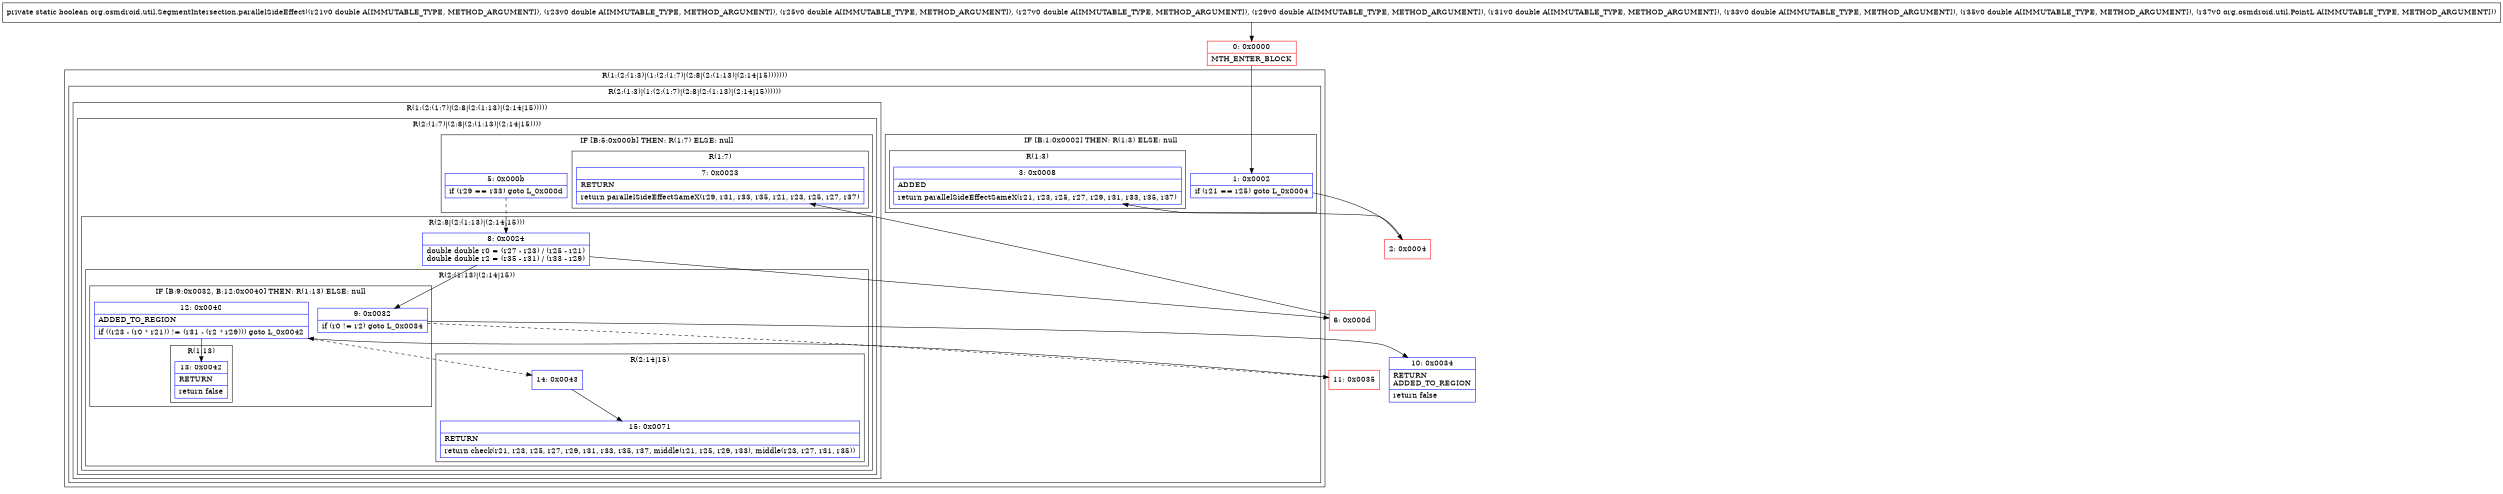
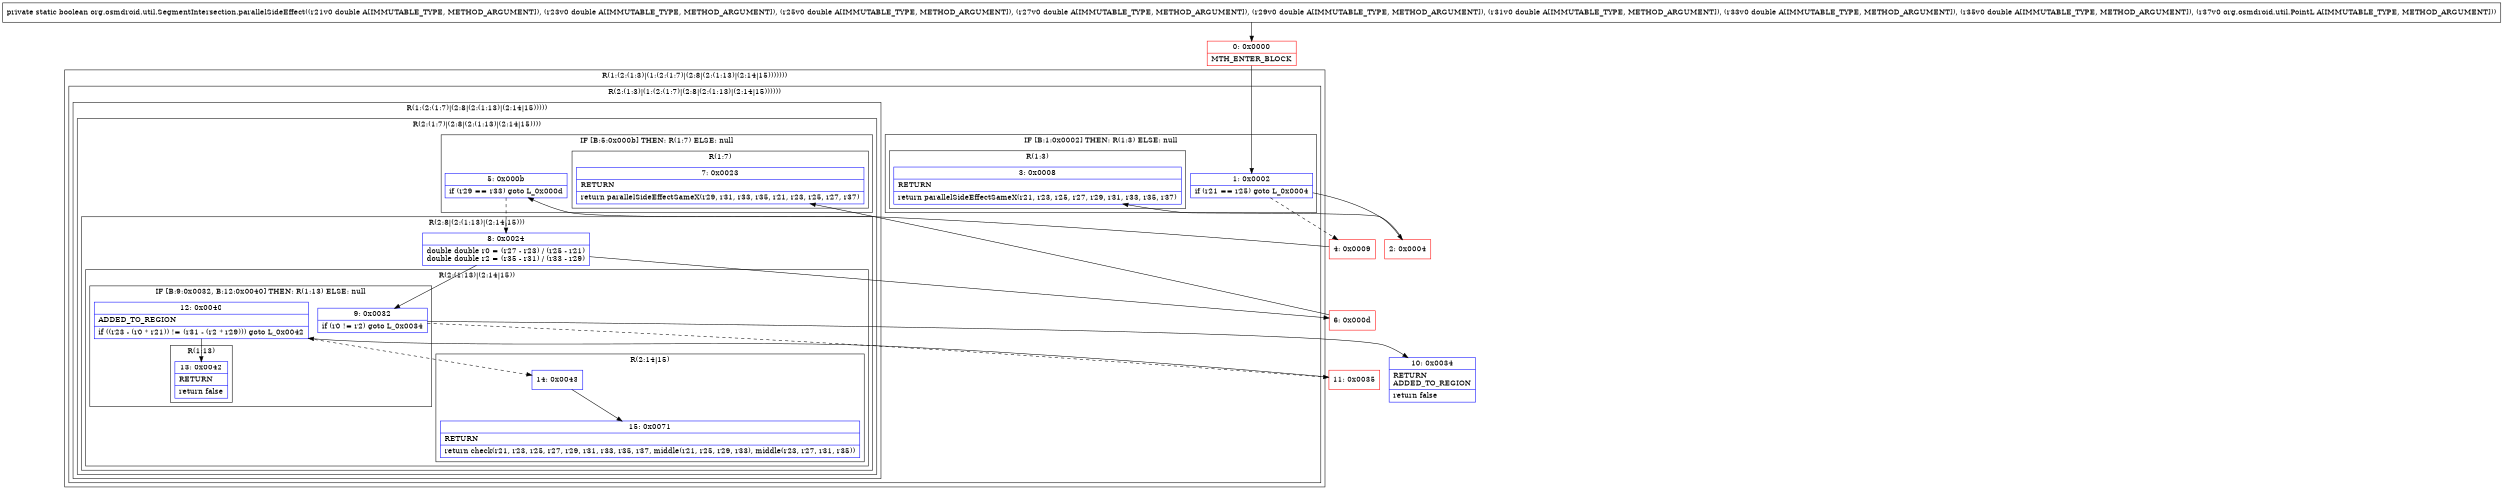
(912, 185) -> (915, 185)
none -> (1352, 249)
